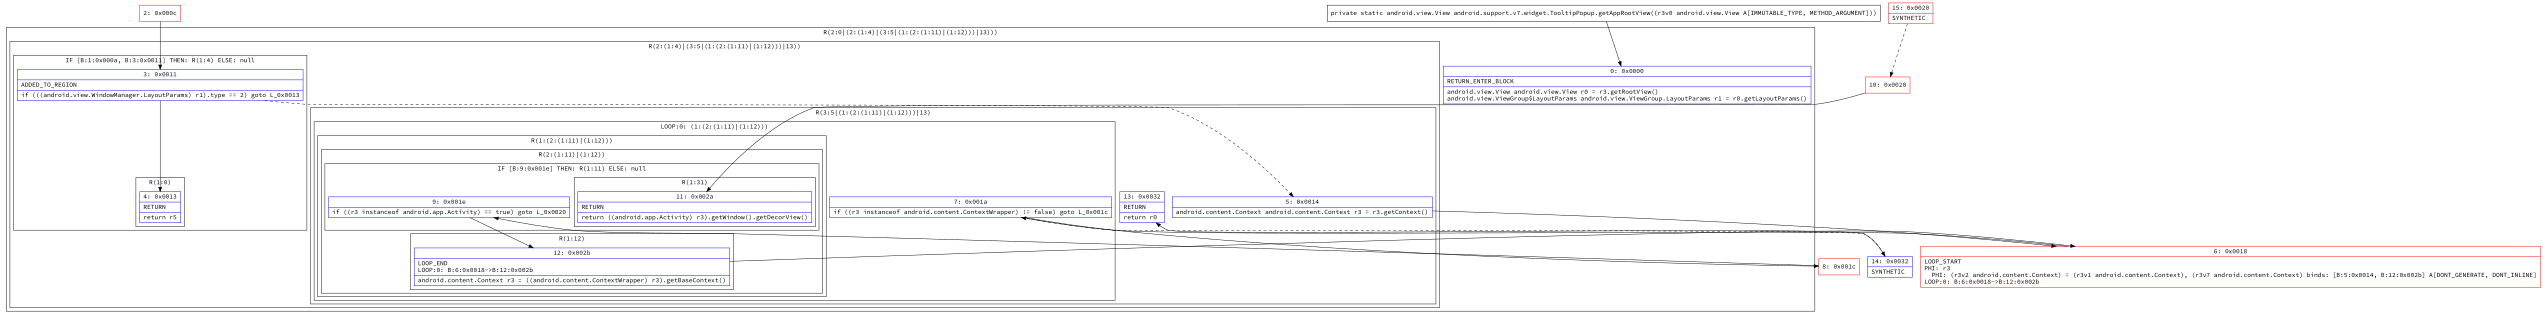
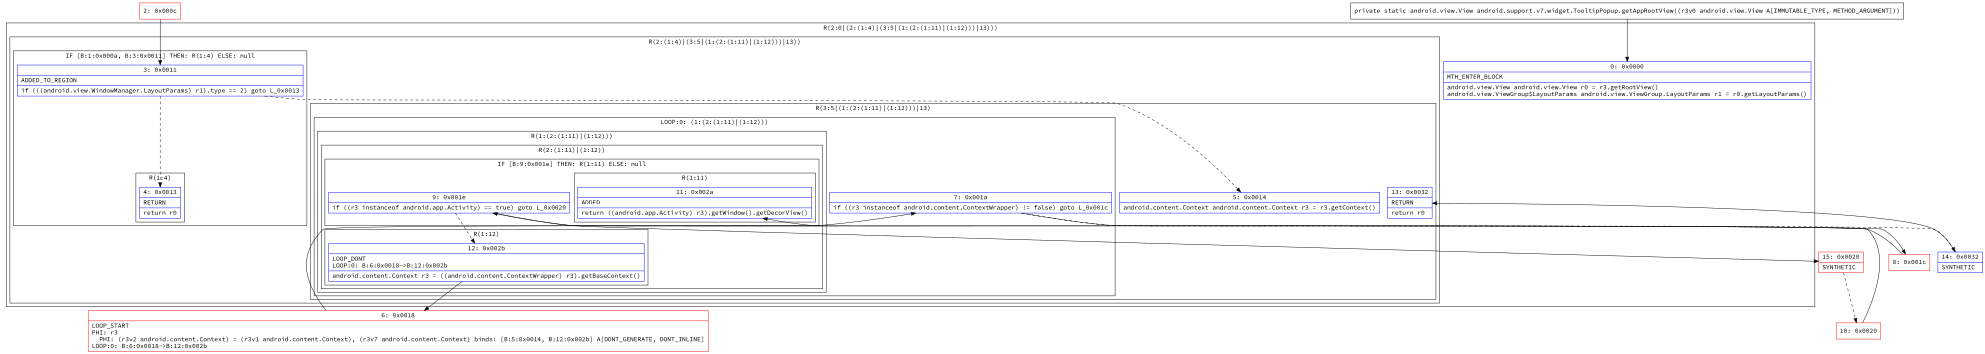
(1480, 81) -> (1475, 77)
(160, 144) -> (160, 139)
(160, 183) -> (160, 178)
(695, 183) -> (695, 178)
(593, 207) -> (591, 202)
(160, 217) -> (160, 213)
(1742, 223) -> none
(489, 227) -> (461, 222)
none -> (1154, 243)
(433, 263) -> (349, 259)
